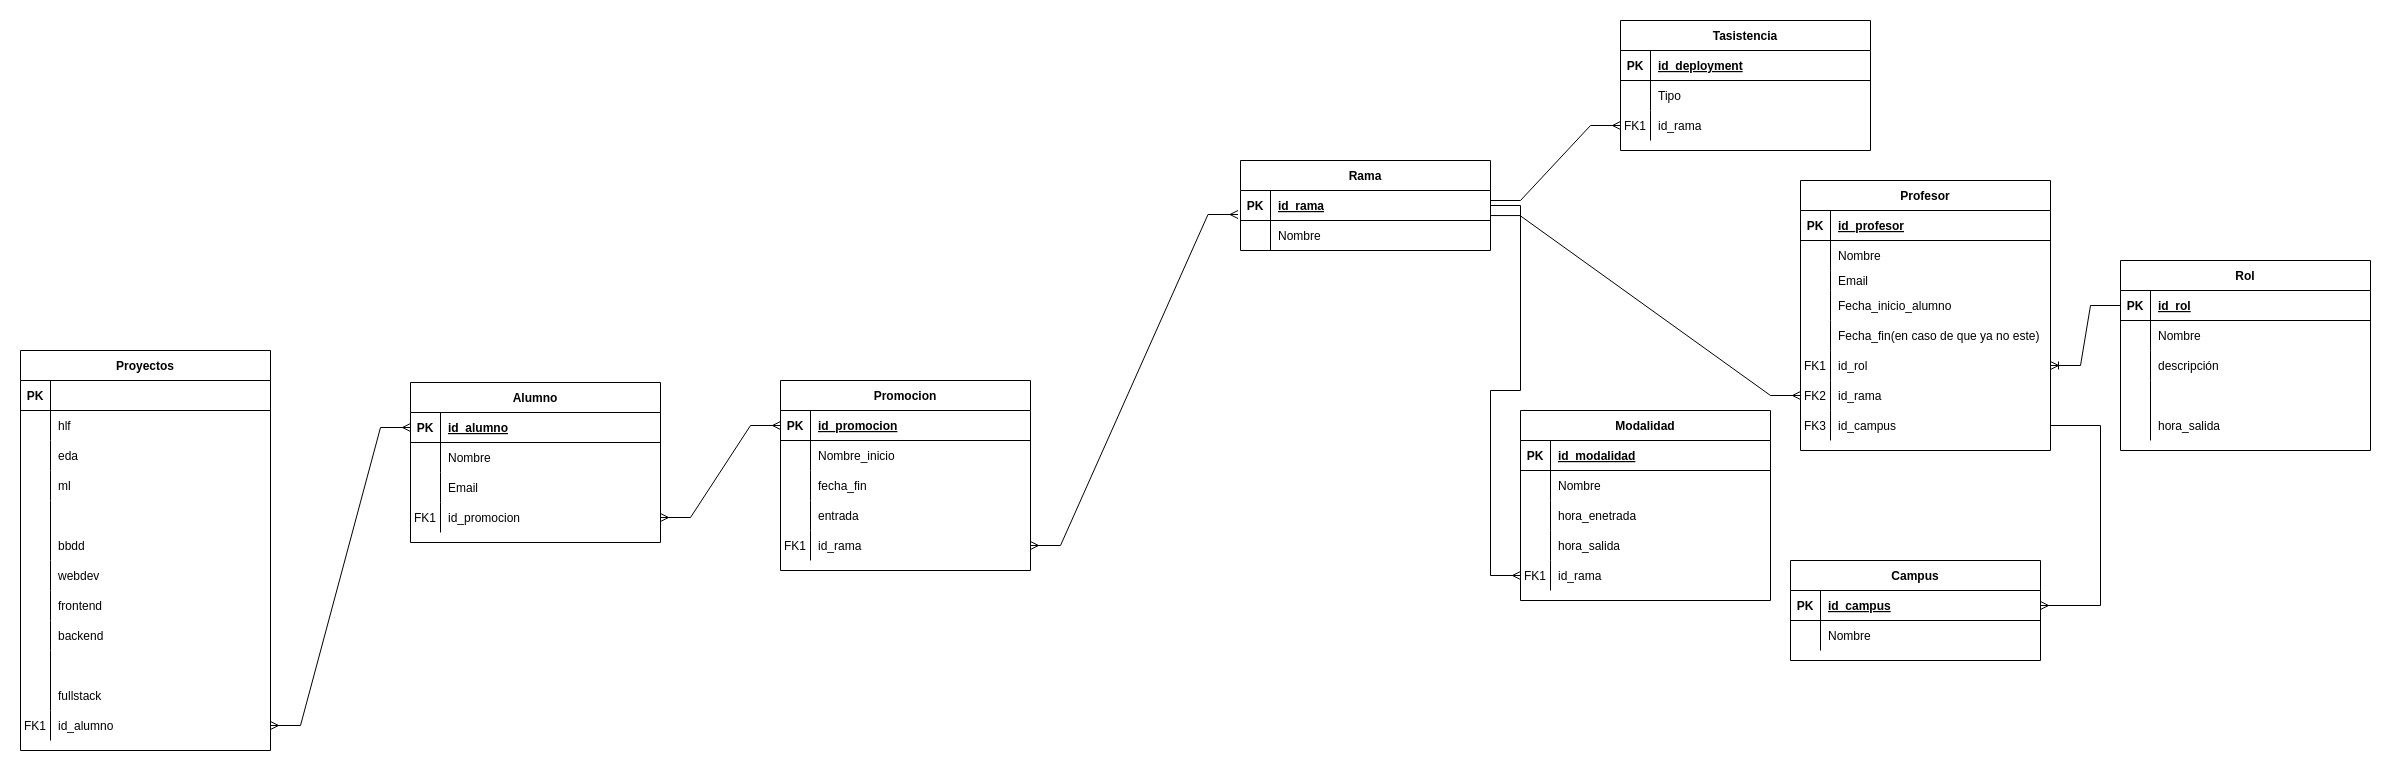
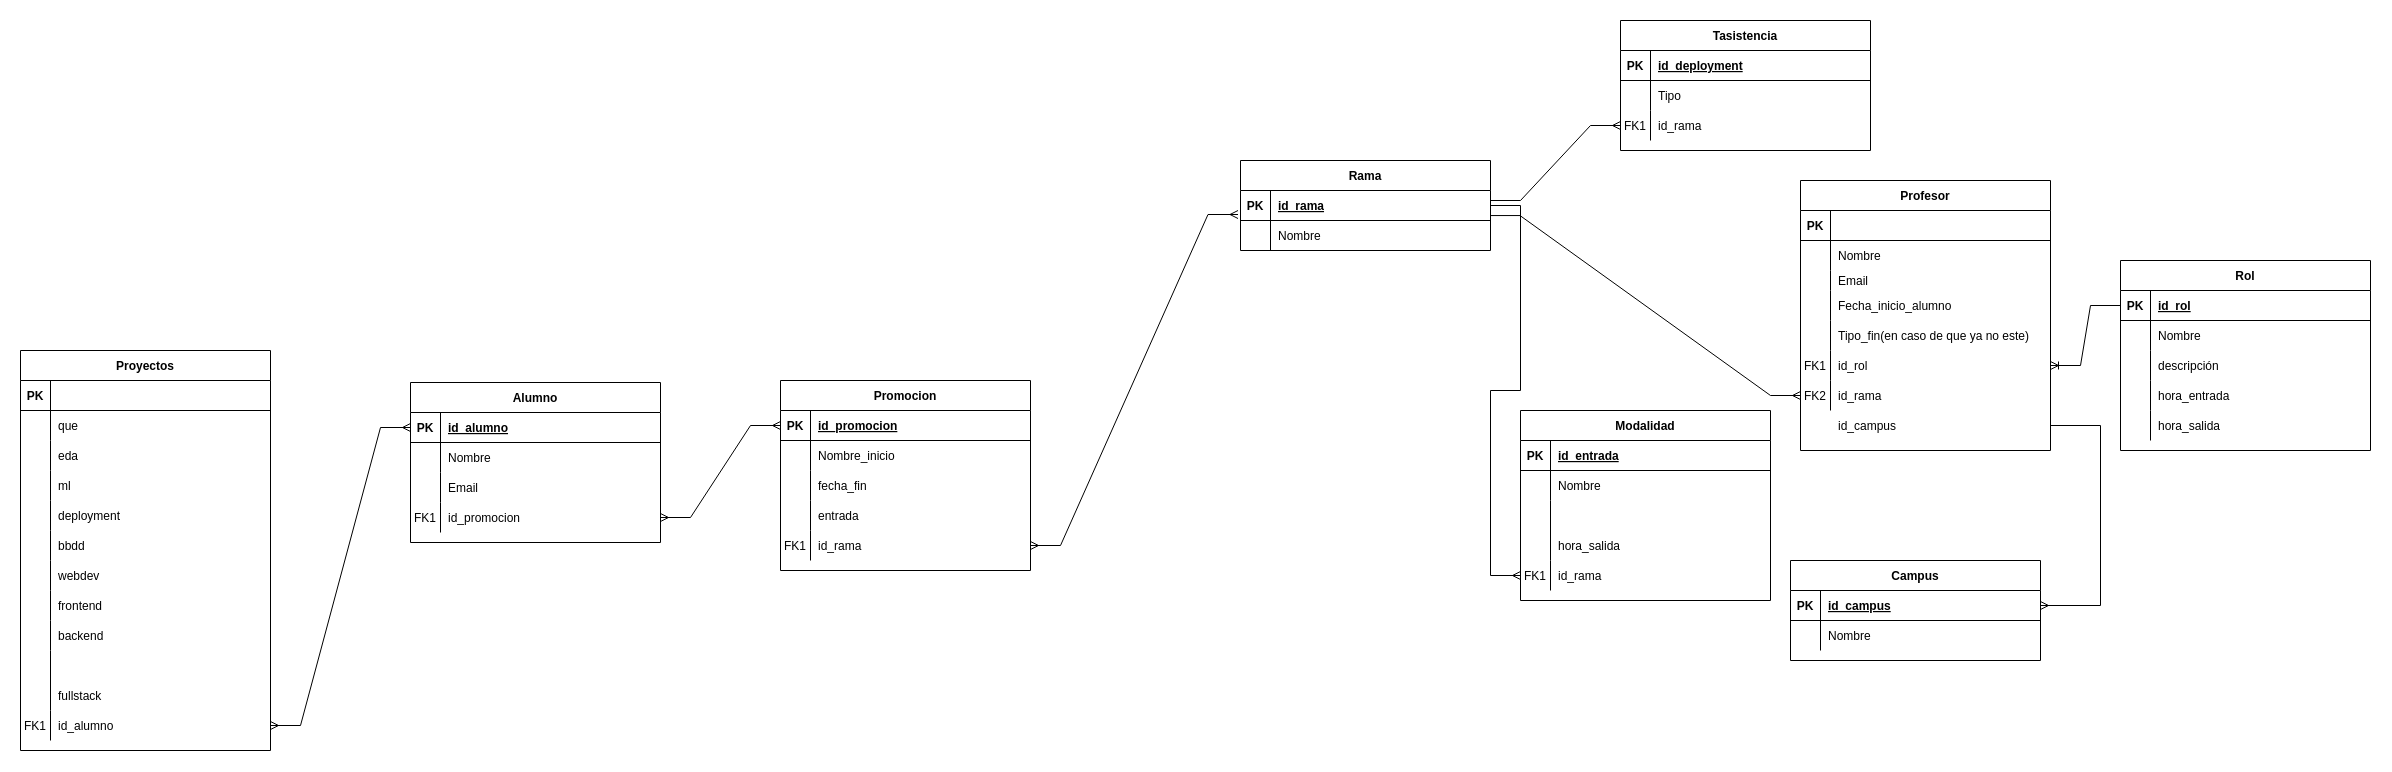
(1941, 226) -> none
(1948, 336) -> (1943, 336)
none -> (2261, 396)
(67, 426) -> (68, 426)
(1816, 426) -> none
(1594, 456) -> (1590, 456)
none -> (161, 516)
(1661, 516) -> none
